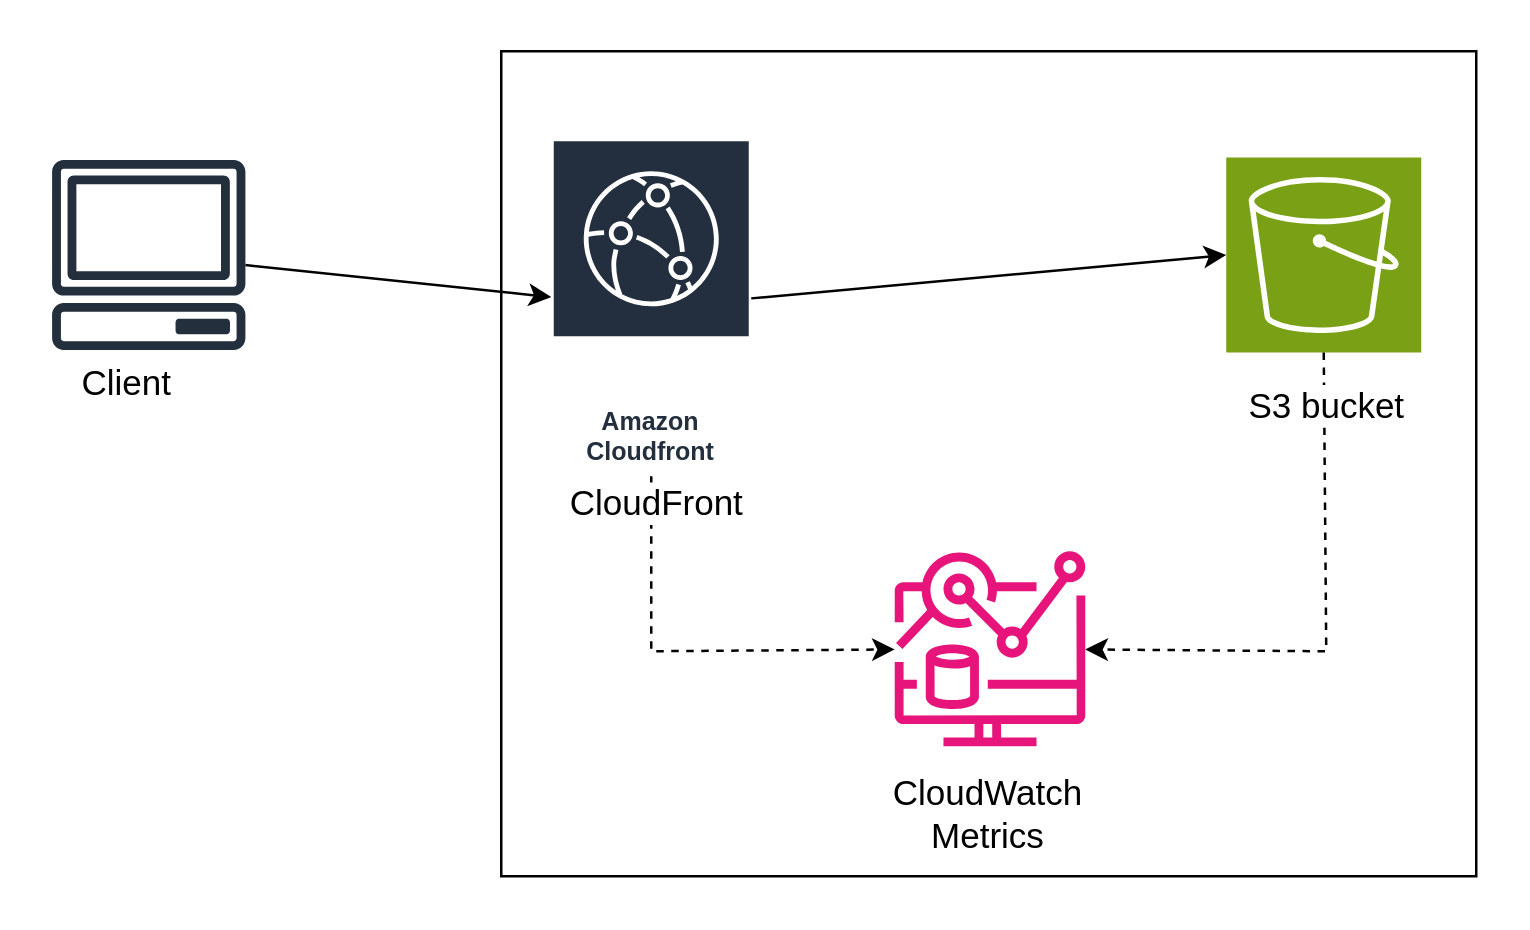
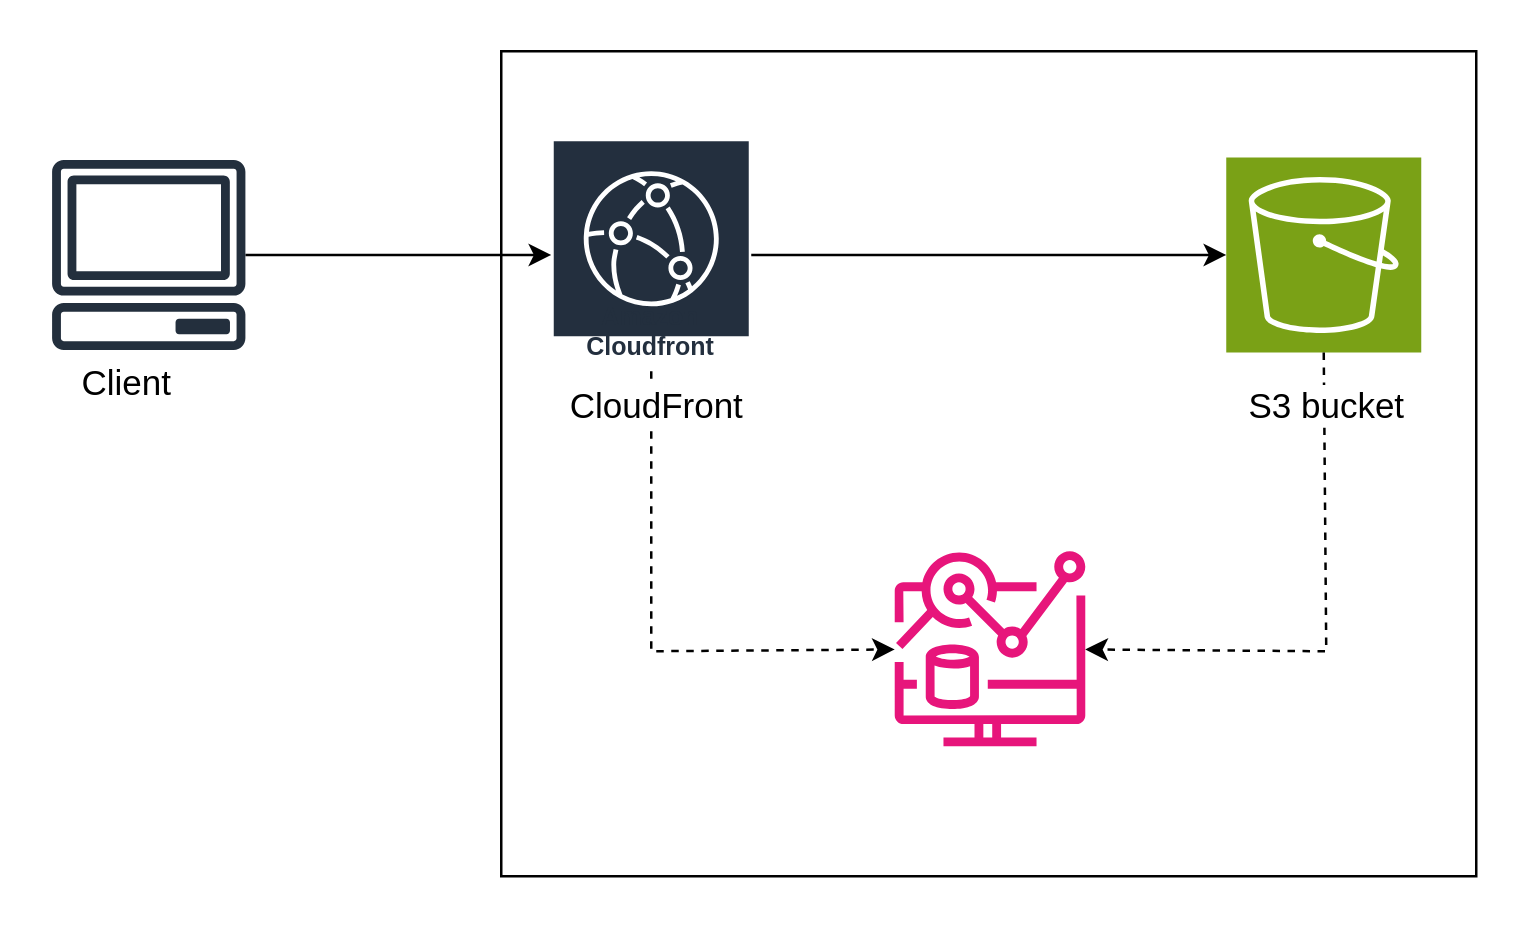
(651, 308) -> (651, 255)
(989, 814) -> none
